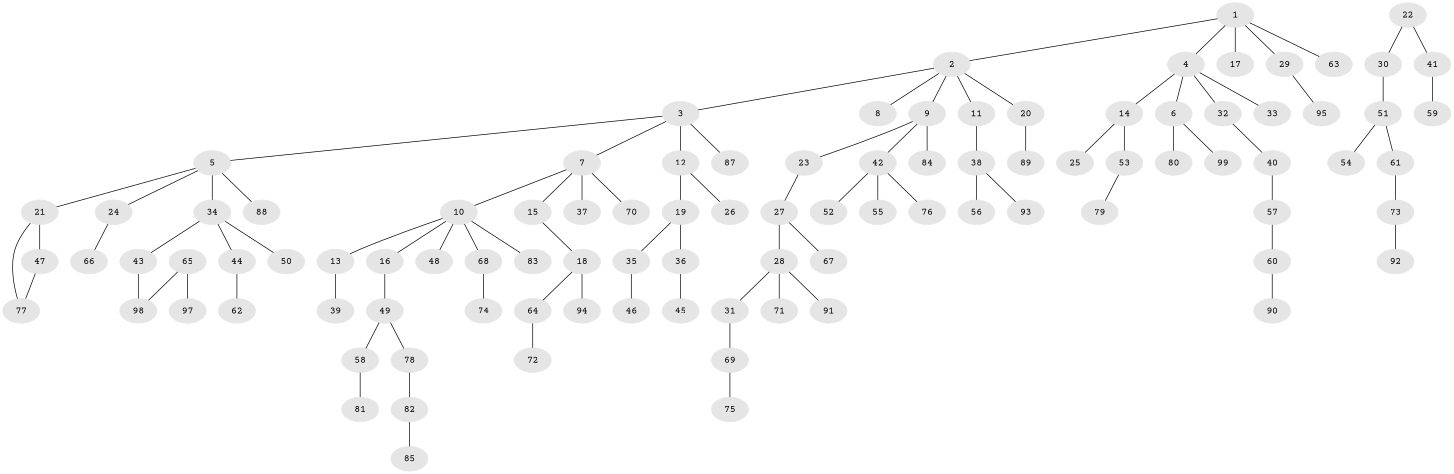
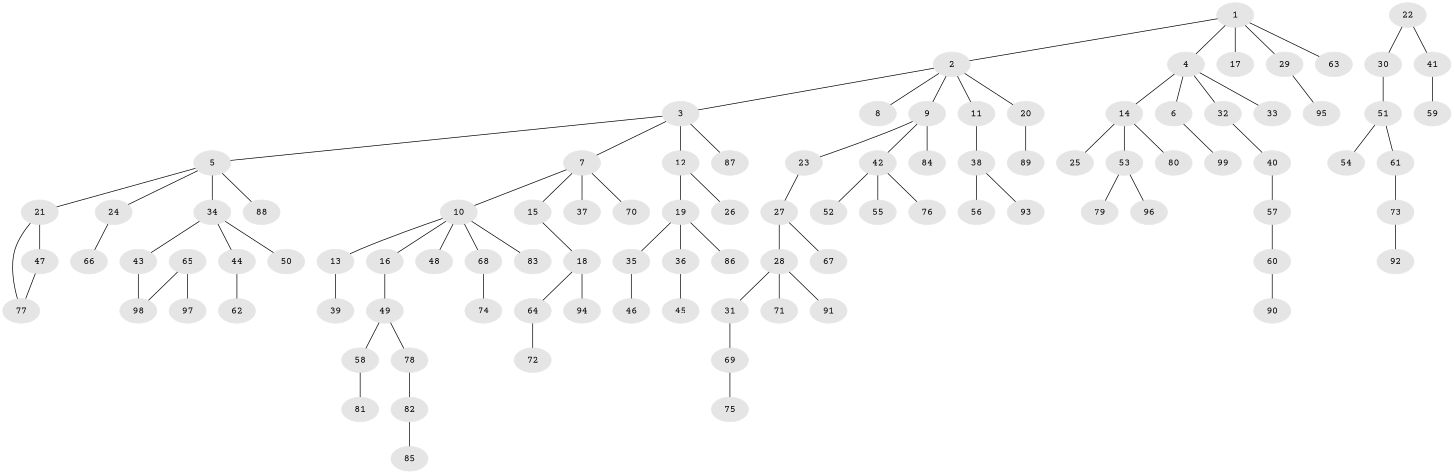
(1174, 138) -> (1149, 138)
none -> (1149, 212)
none -> (730, 262)
